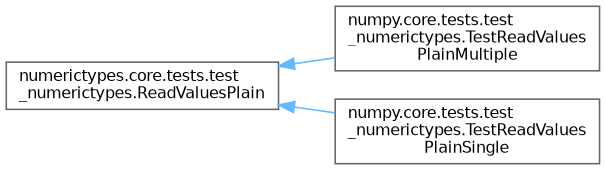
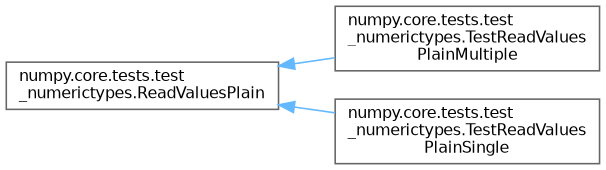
(142, 86) -> (142, 86)
